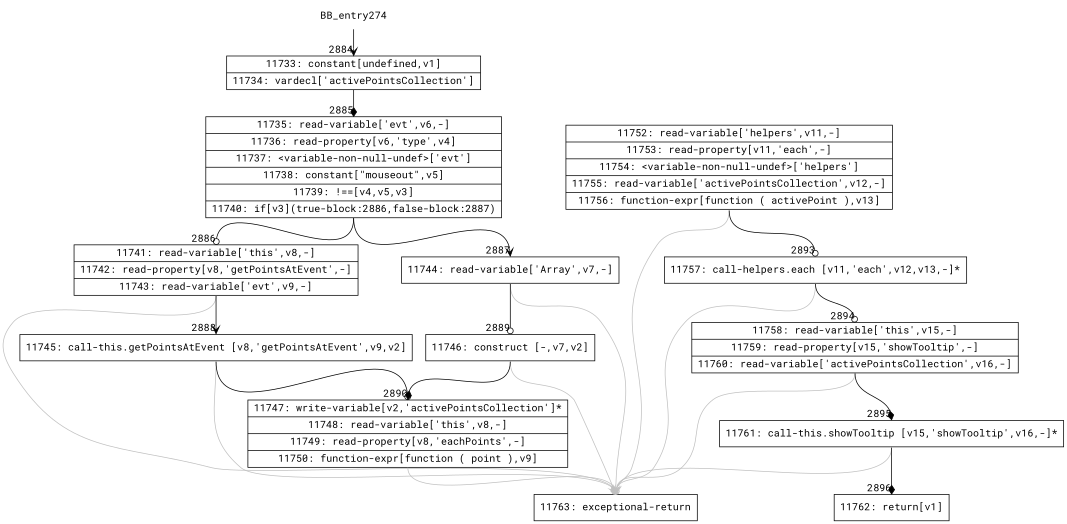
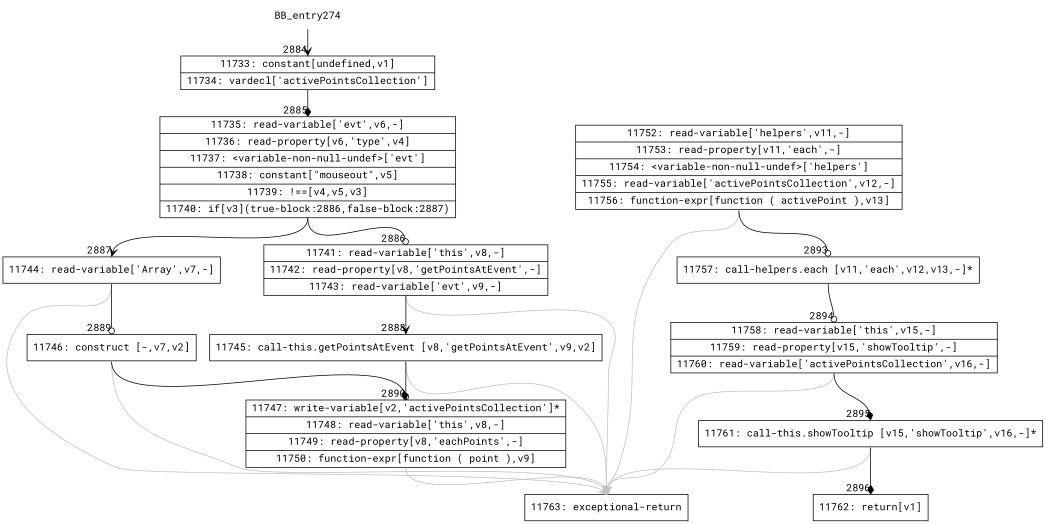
(672, 341) -> none
